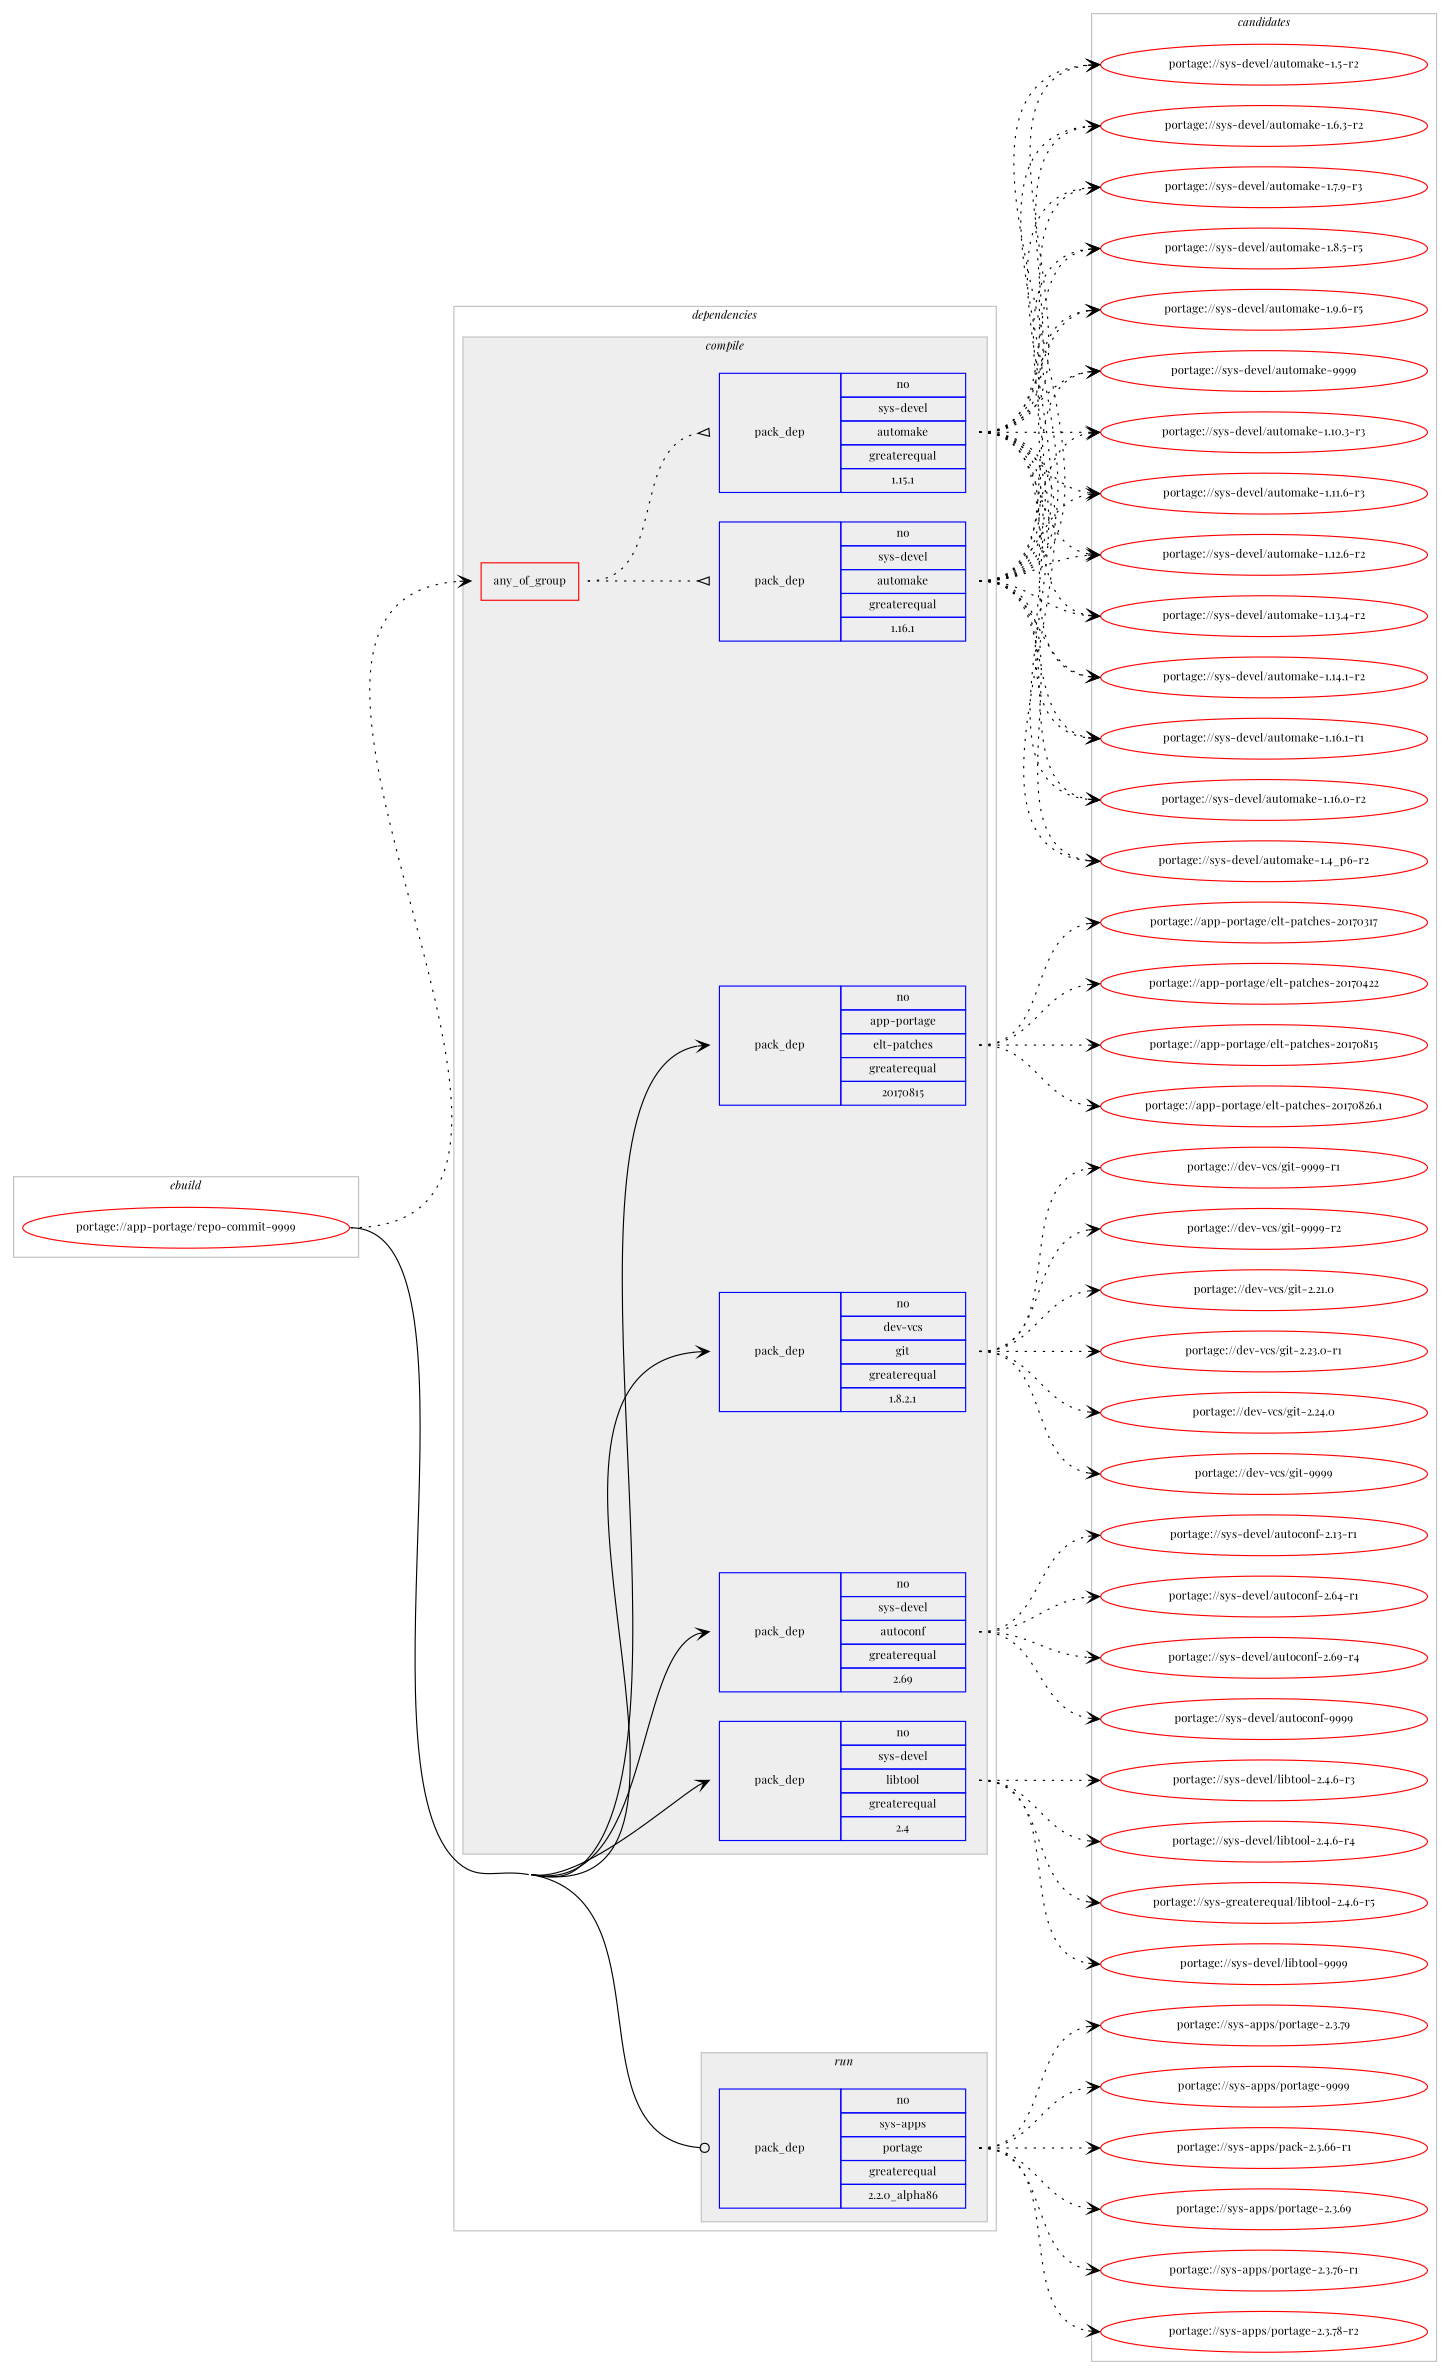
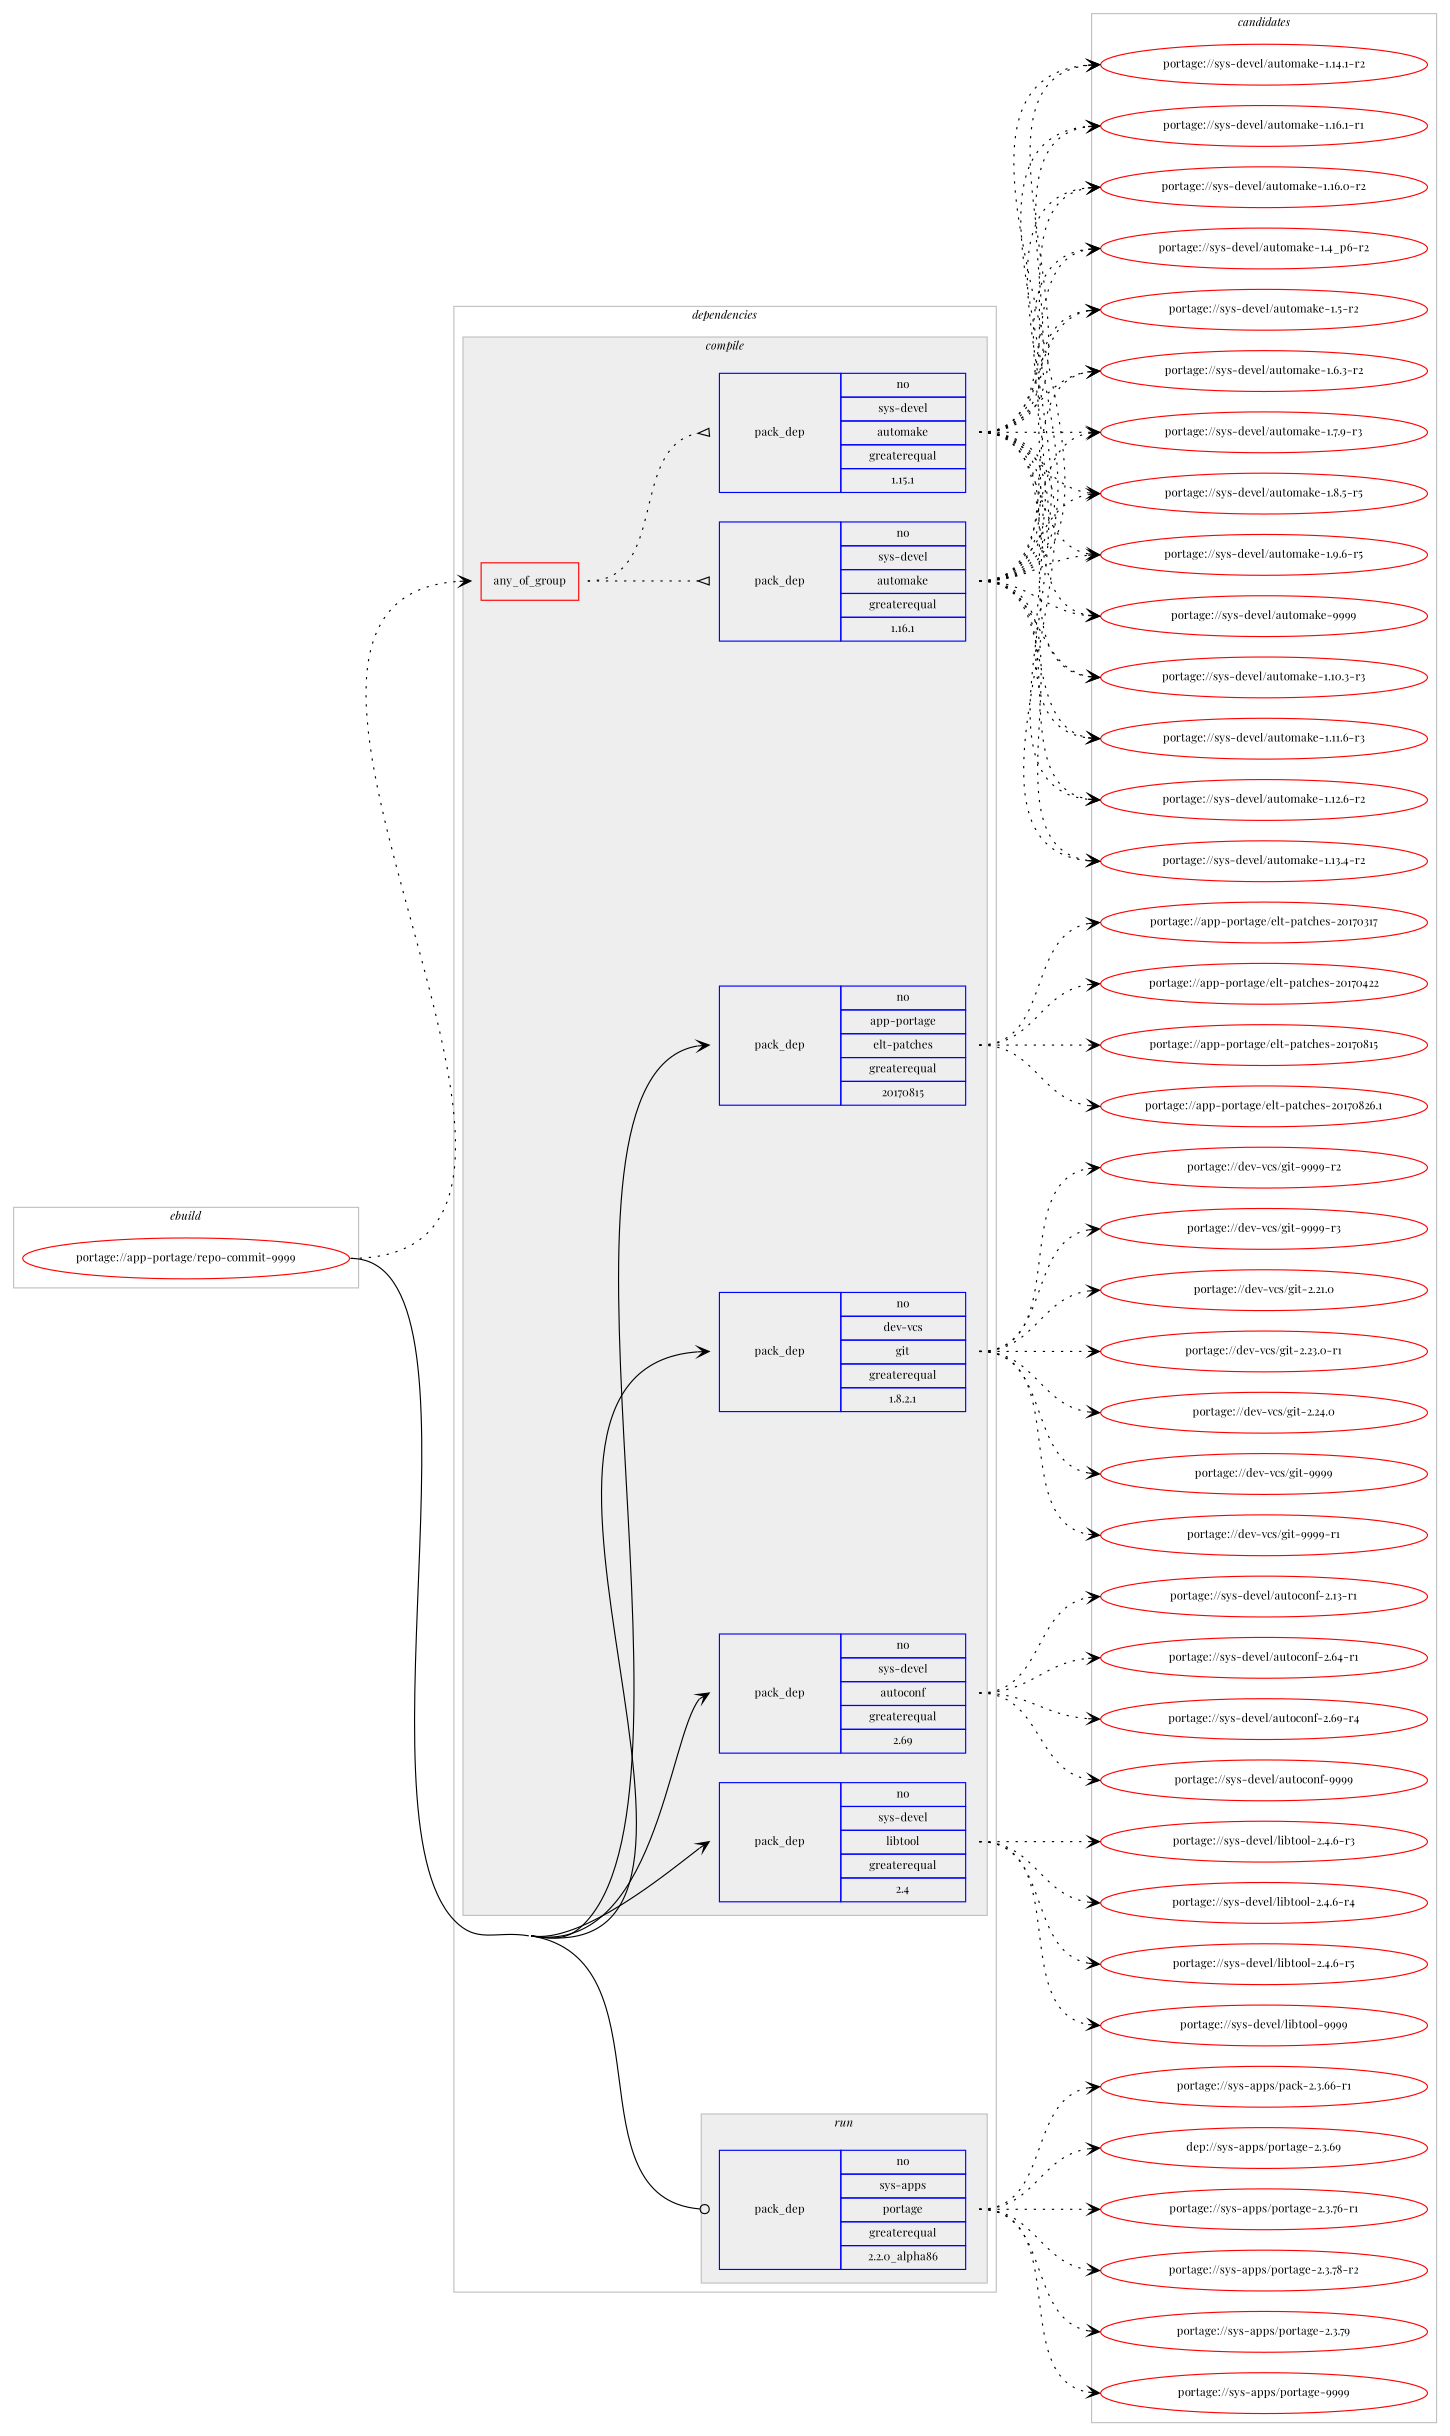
none -> (1264, 1229)
(1264, 1903) -> (1264, 1964)
(1264, 2209) -> (1264, 2148)
